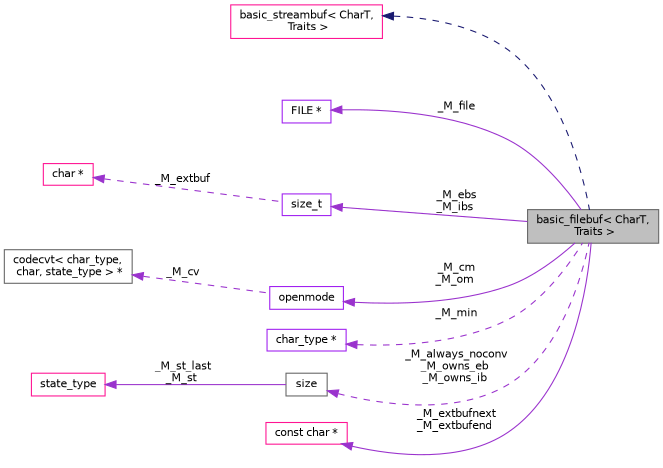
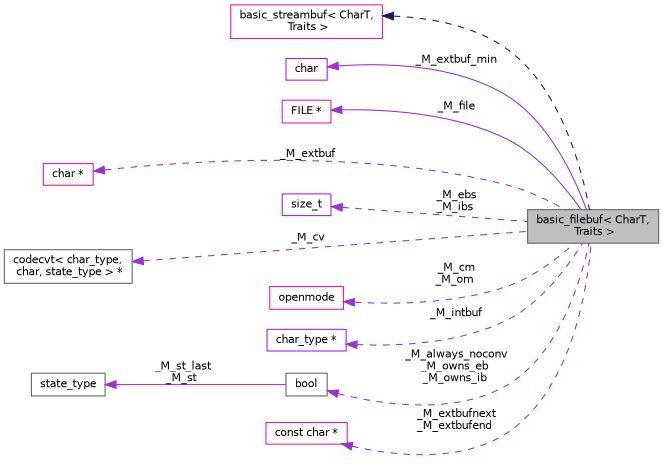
none -> (307, 69)
(307, 112) -> (307, 112)
(193, 190) -> (339, 162)
(435, 214) -> (435, 214)
(206, 285) -> (335, 246)
(472, 296) -> (472, 296)
(307, 298) -> (307, 298)
(455, 314) -> (455, 314)
(68, 385) -> (68, 385)
(307, 385) -> (307, 385)
(528, 415) -> (528, 415)
